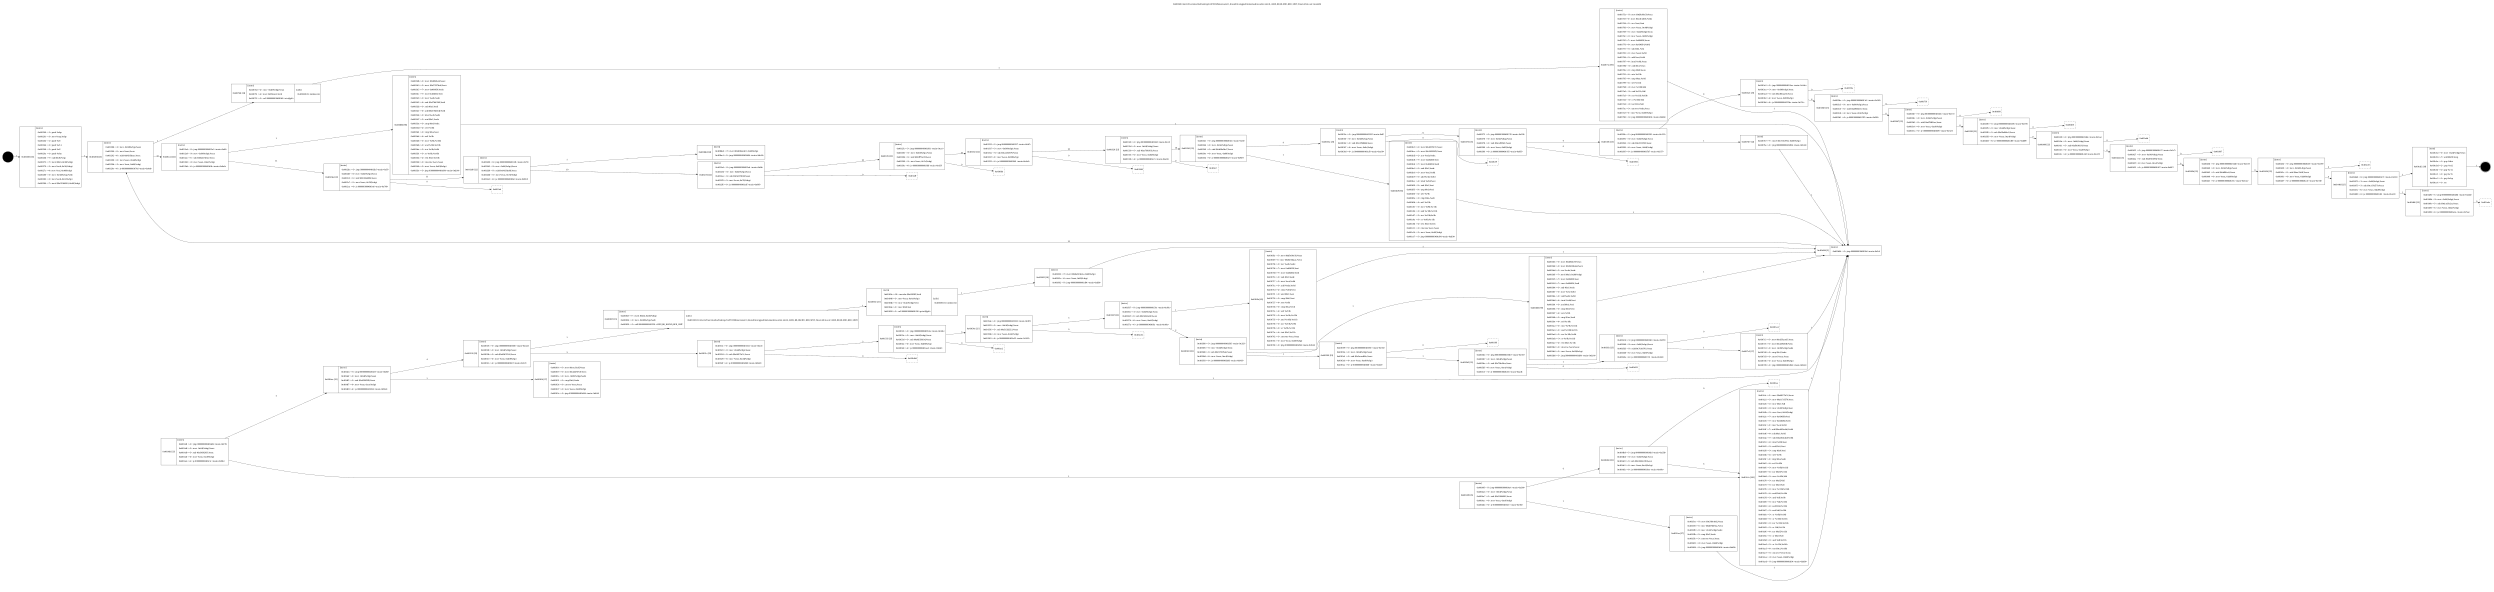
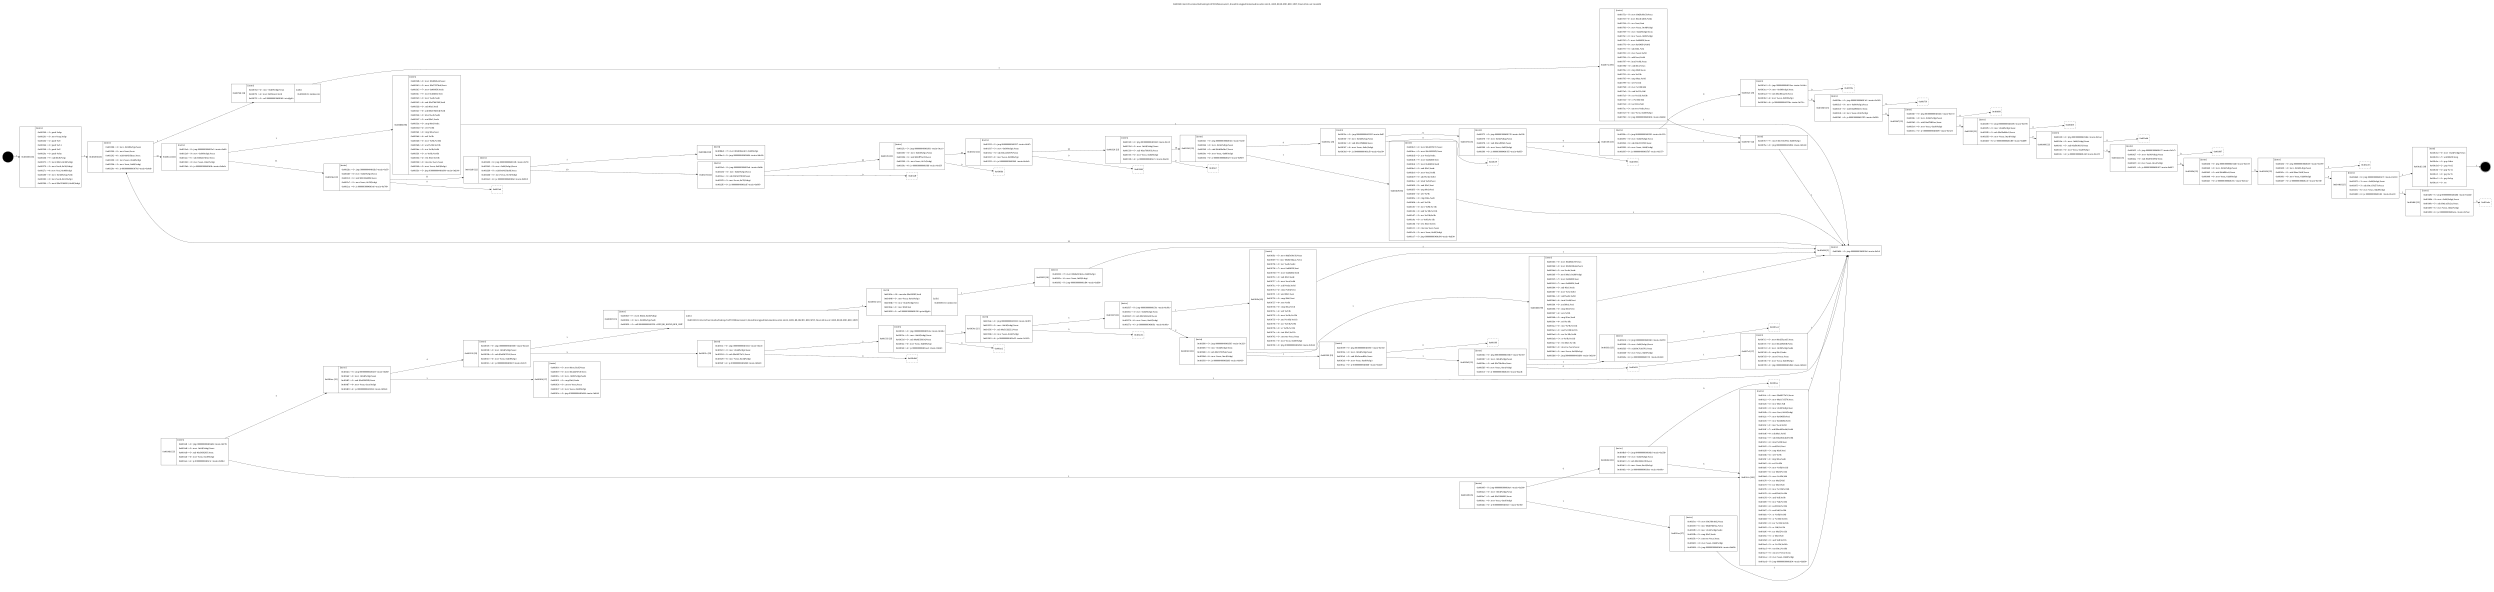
(1801, 116) -> (1702, 131)
(1703, 350) -> (1689, 361)
